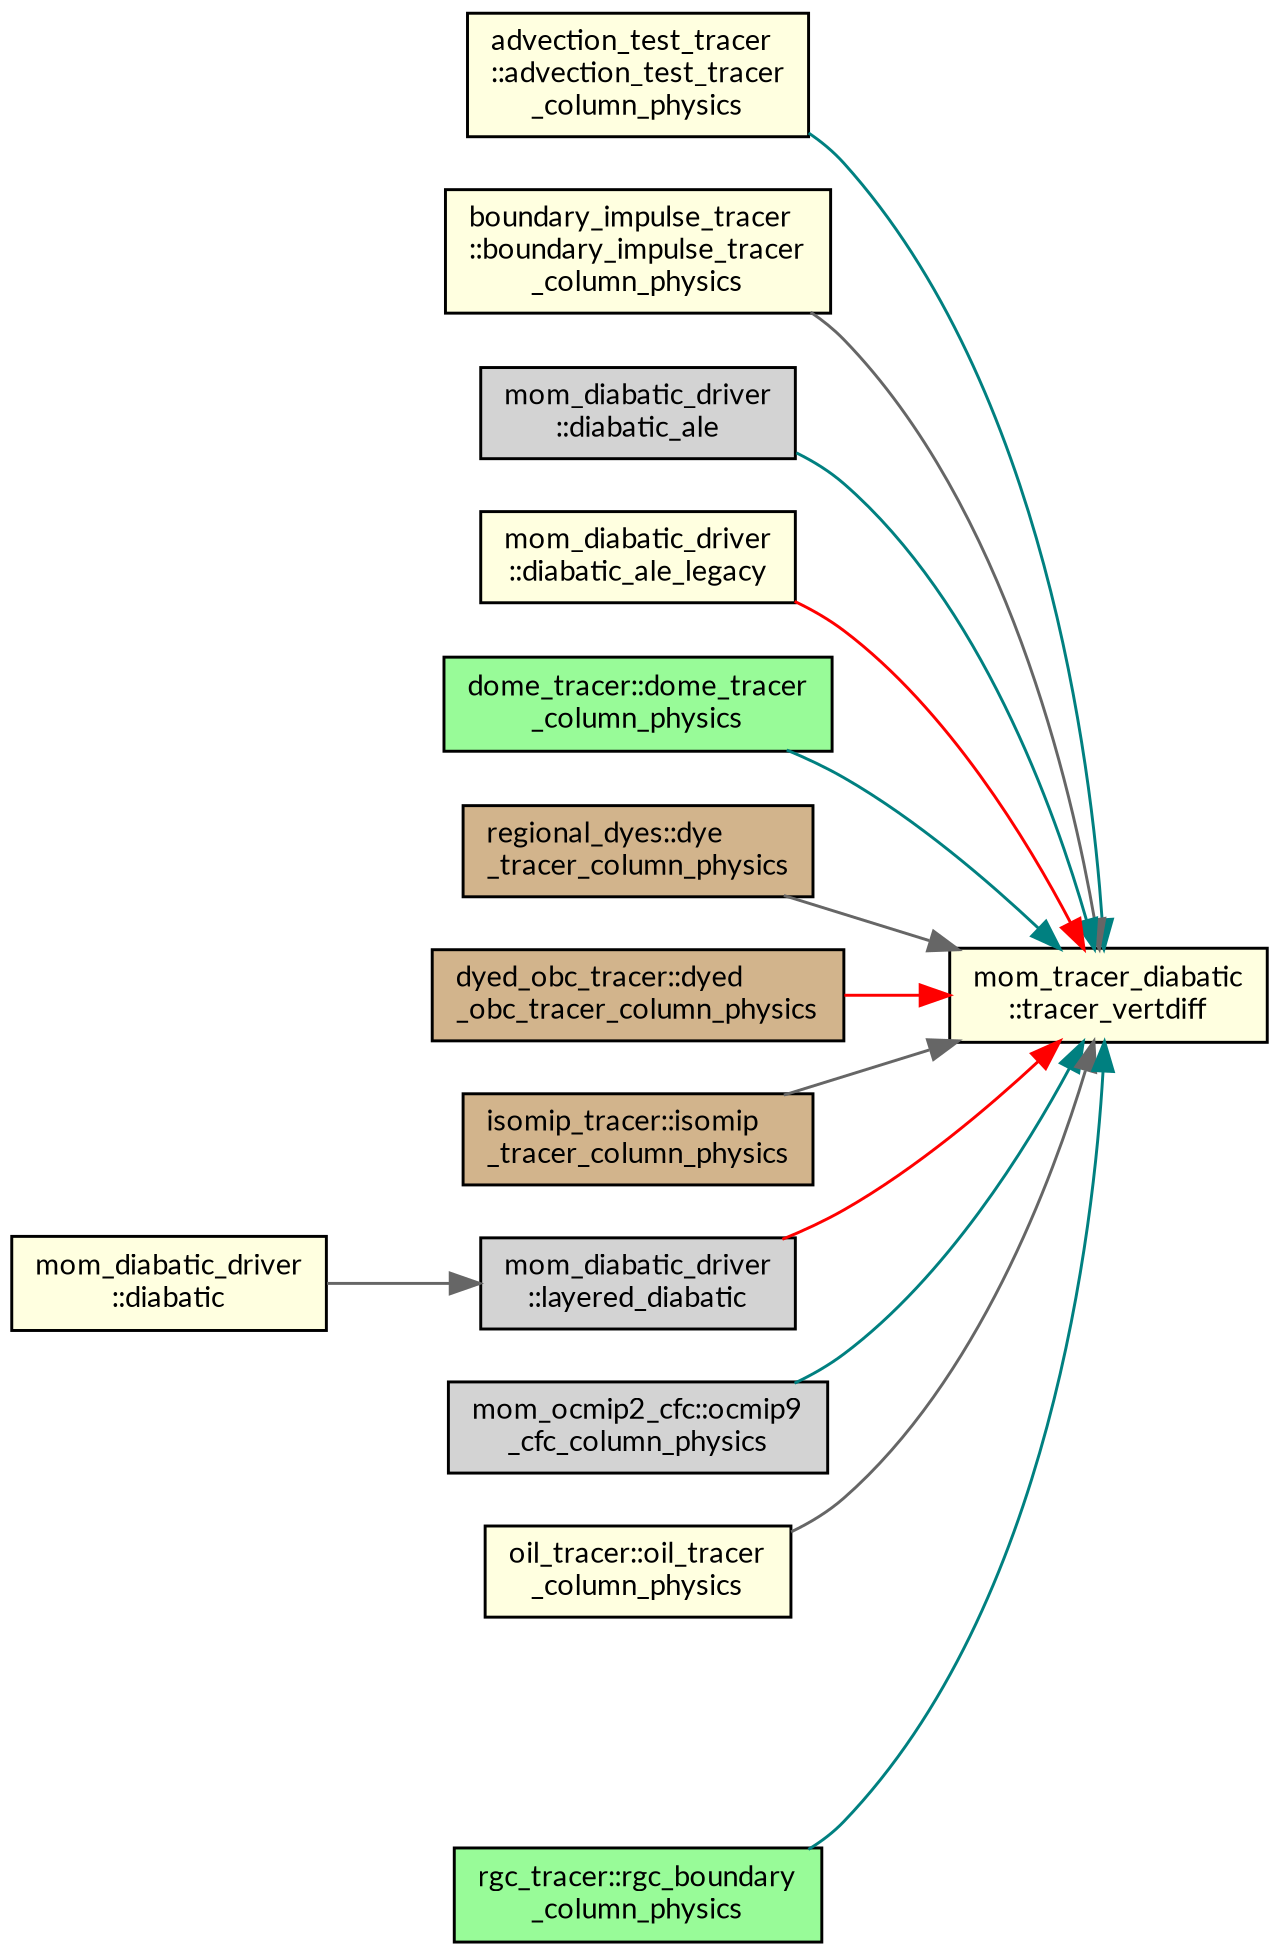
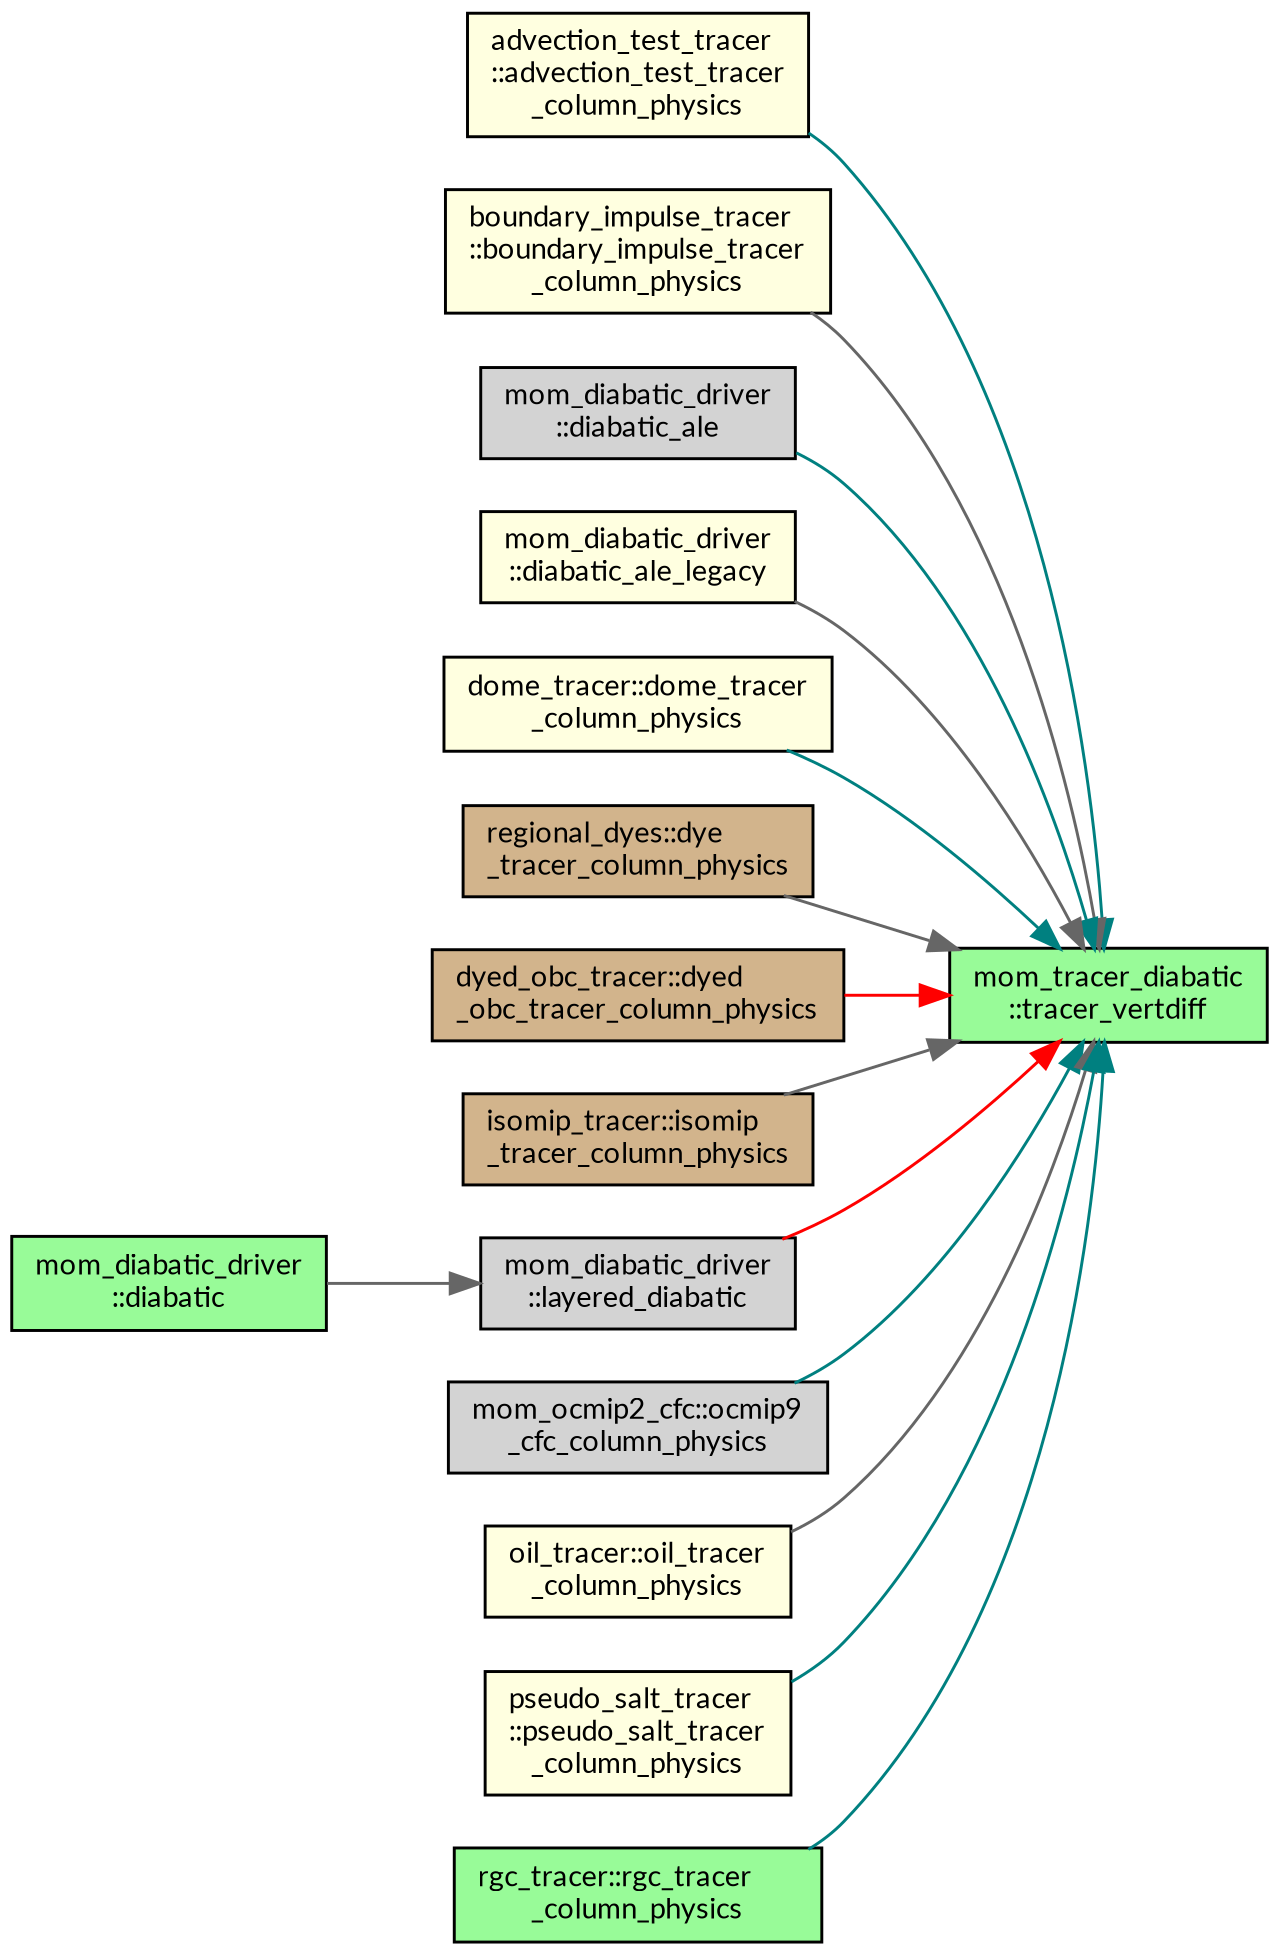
(638, 704) -> (638, 704)
(955, 742) -> (955, 742)
(1108, 995) -> (1108, 995)
(169, 1283) -> (169, 1283)
none -> (638, 1733)
(638, 1895) -> (638, 1895)
